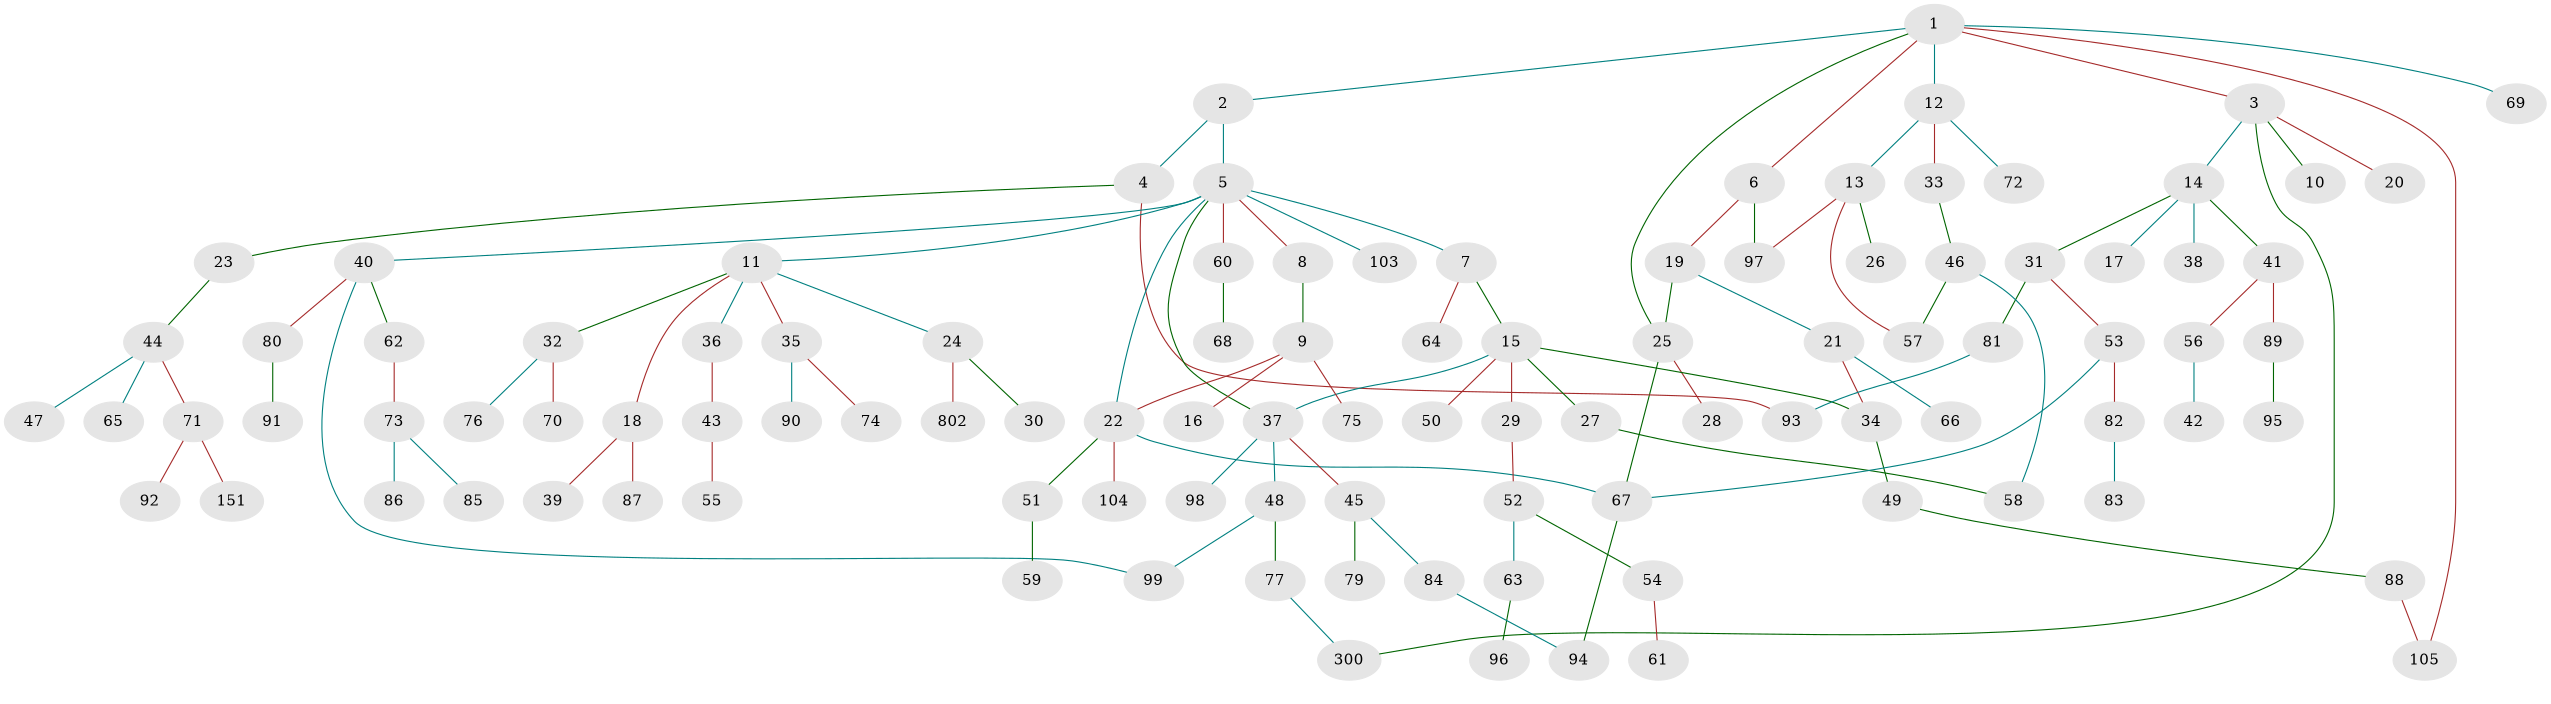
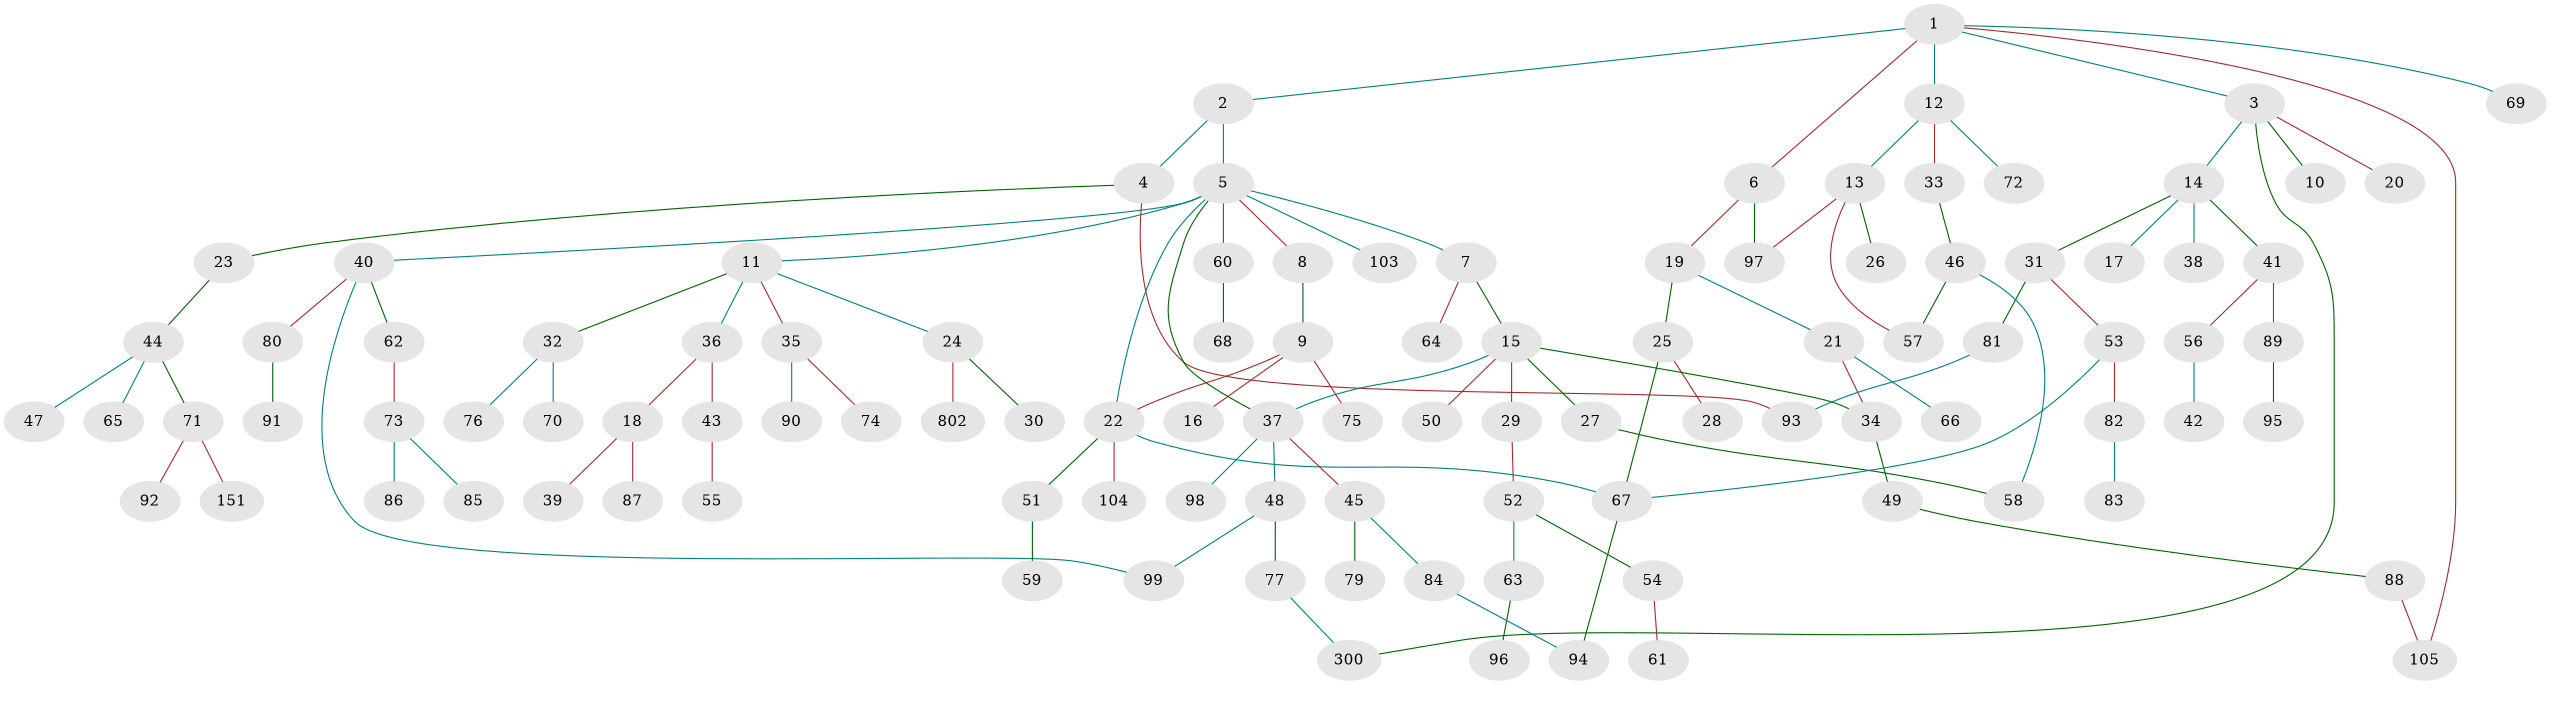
(2095, 64) -> (2095, 64)
(1717, 138) -> none
(668, 328) -> (673, 382)
(173, 382) -> (173, 382)
(553, 382) -> (553, 382)
